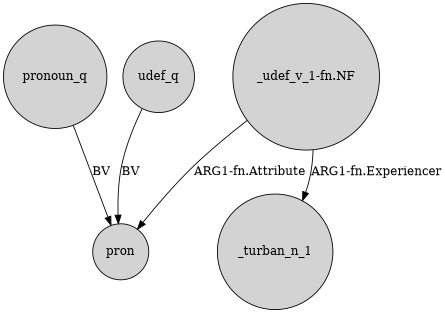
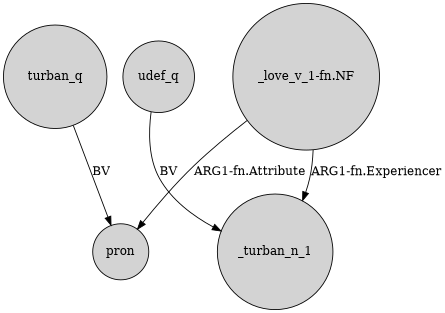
(55, 77) -> (55, 77)
(306, 77) -> (306, 77)
(123, 160) -> (161, 181)
